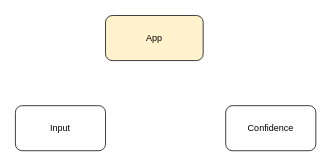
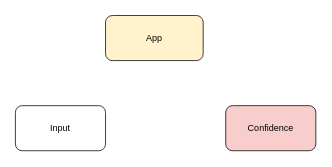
(270, 128) -> (270, 128)
